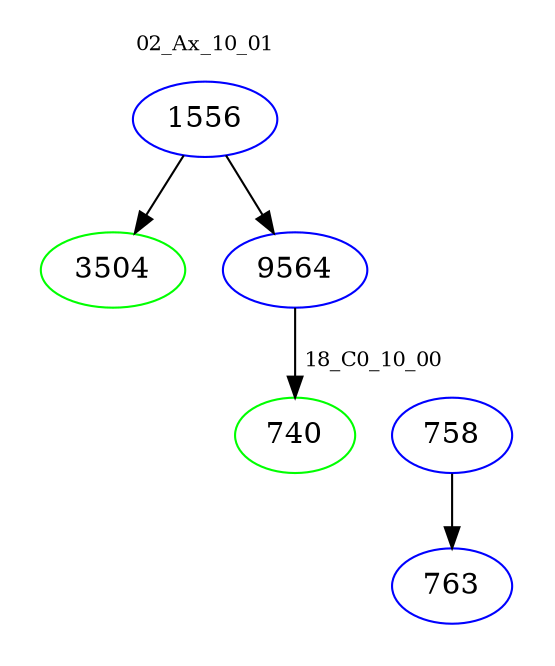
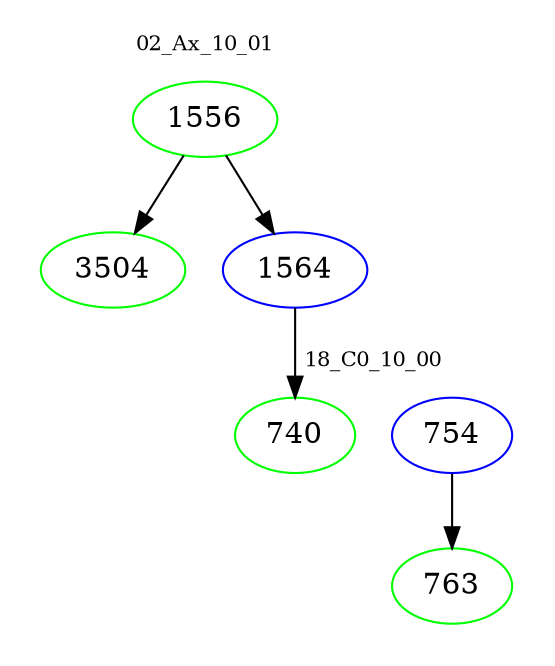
(205, 119) -> (205, 119)
(295, 270) -> (295, 270)
(452, 435) -> (452, 435)
(452, 586) -> (452, 586)
